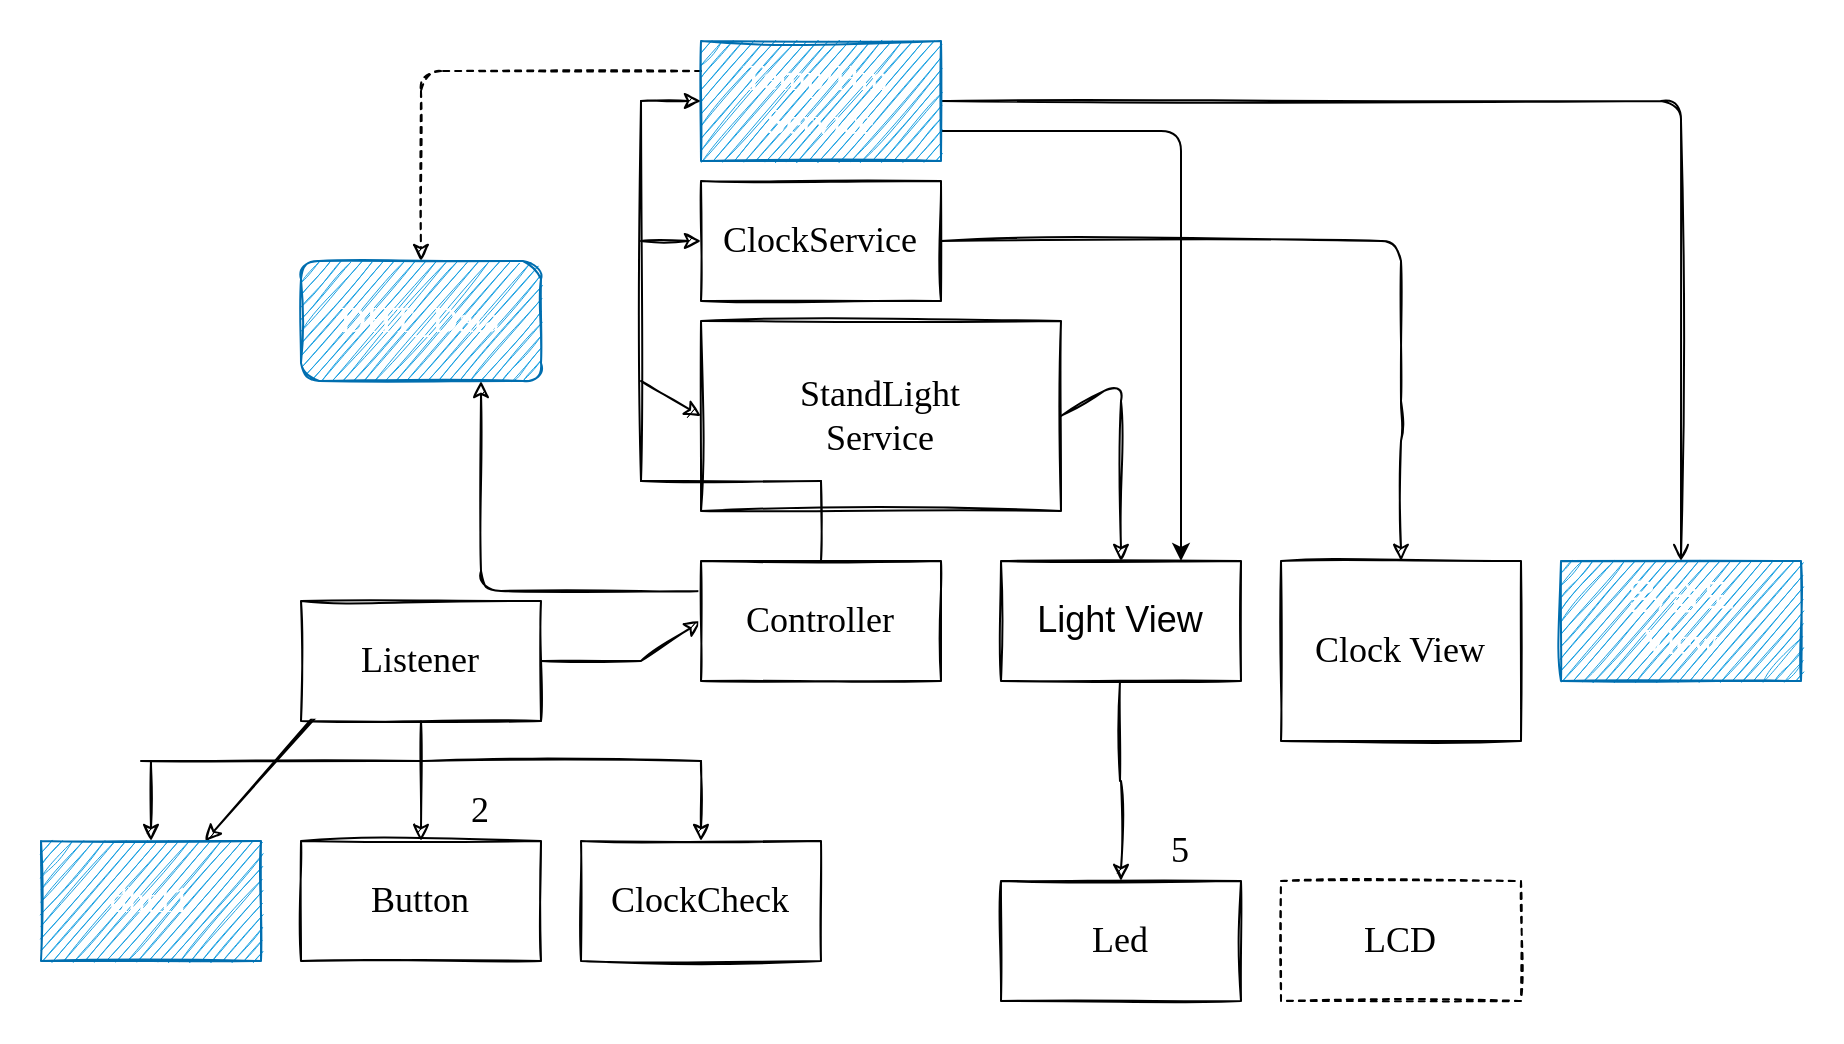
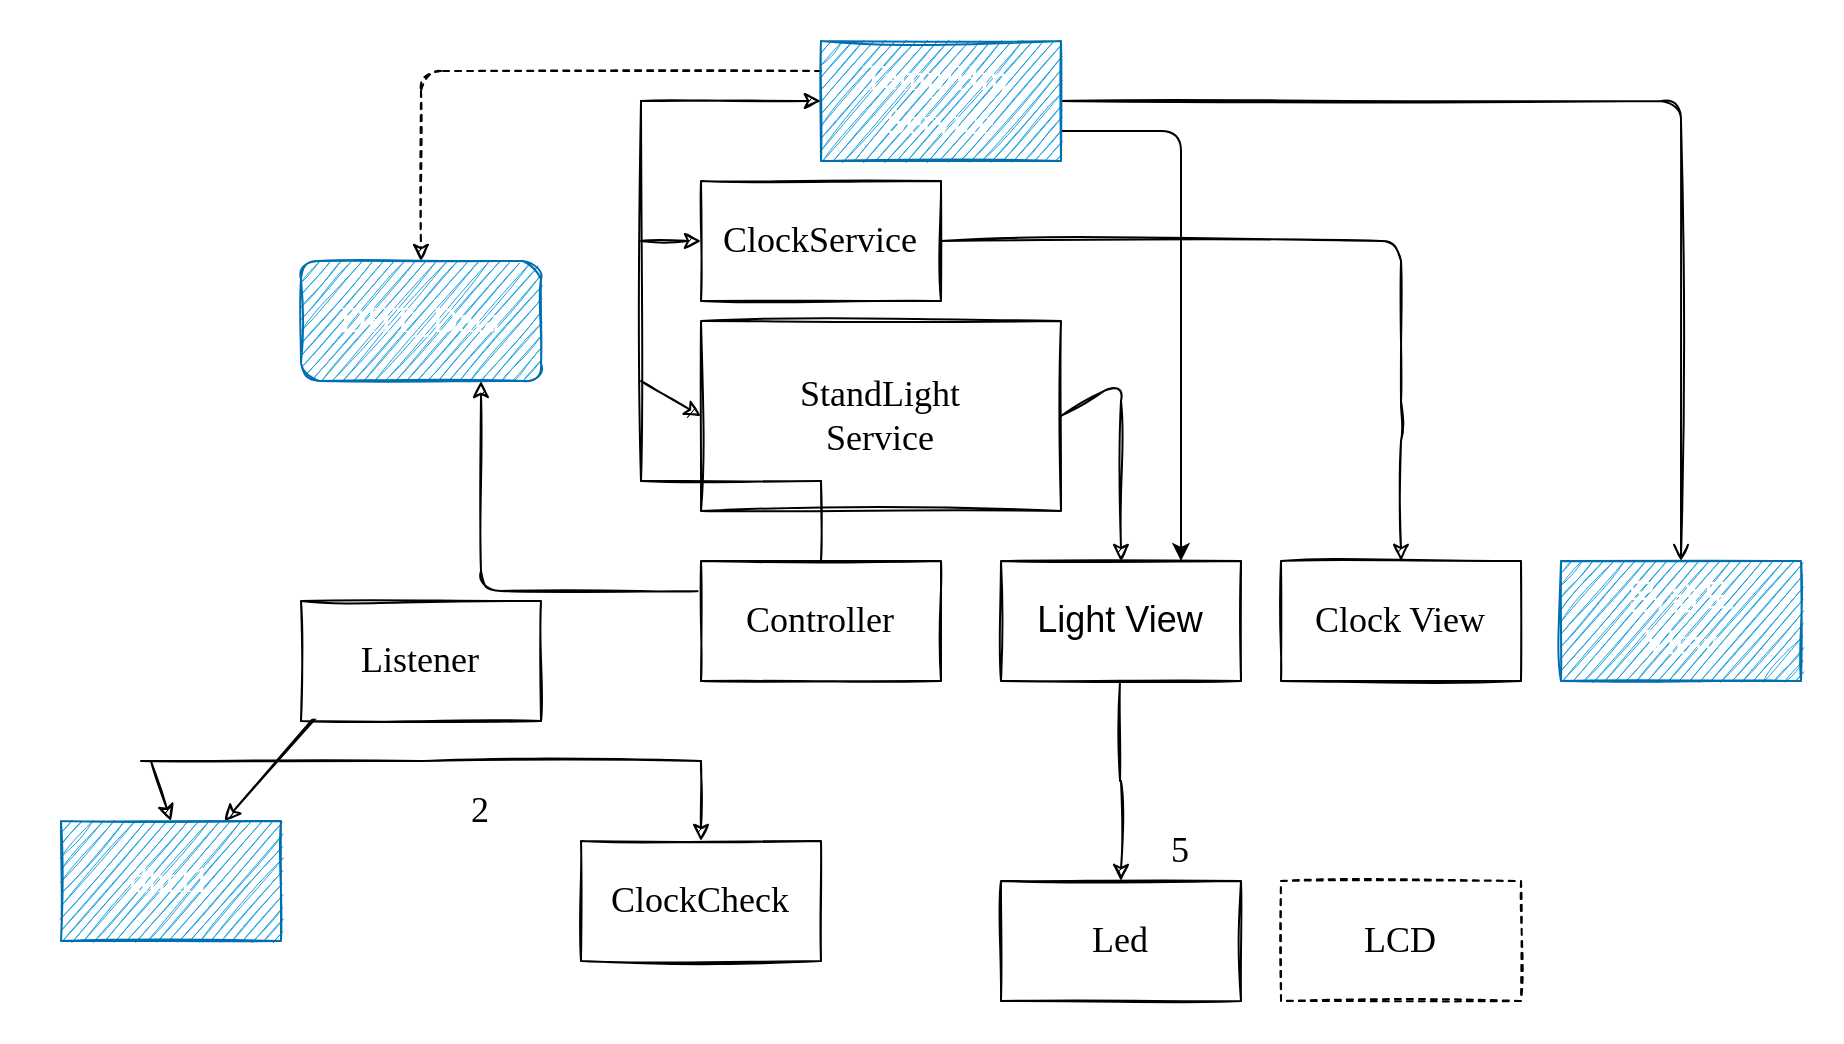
(821, 101) -> (941, 101)
(1401, 651) -> (1401, 621)
(622, 661) -> none
(421, 776) -> none
(151, 901) -> (171, 881)
(421, 901) -> none
